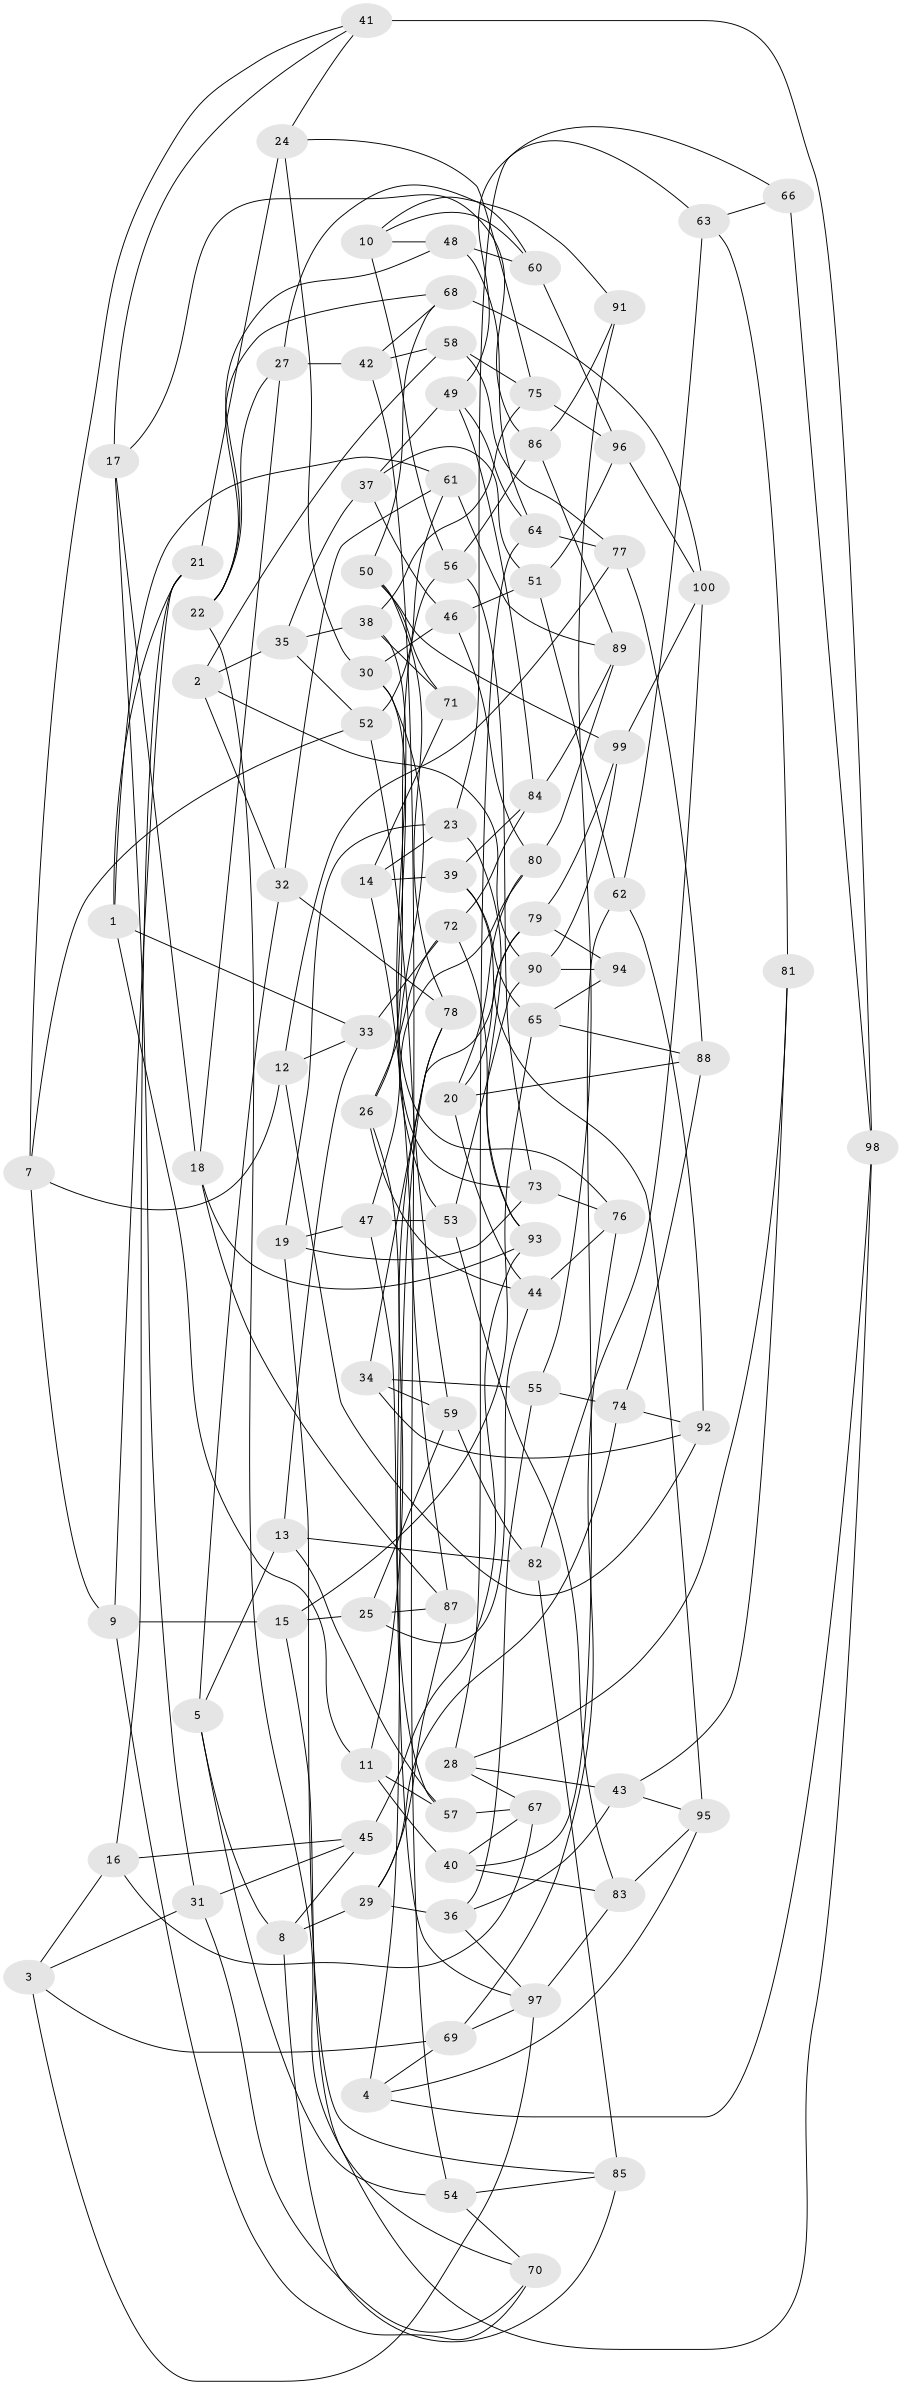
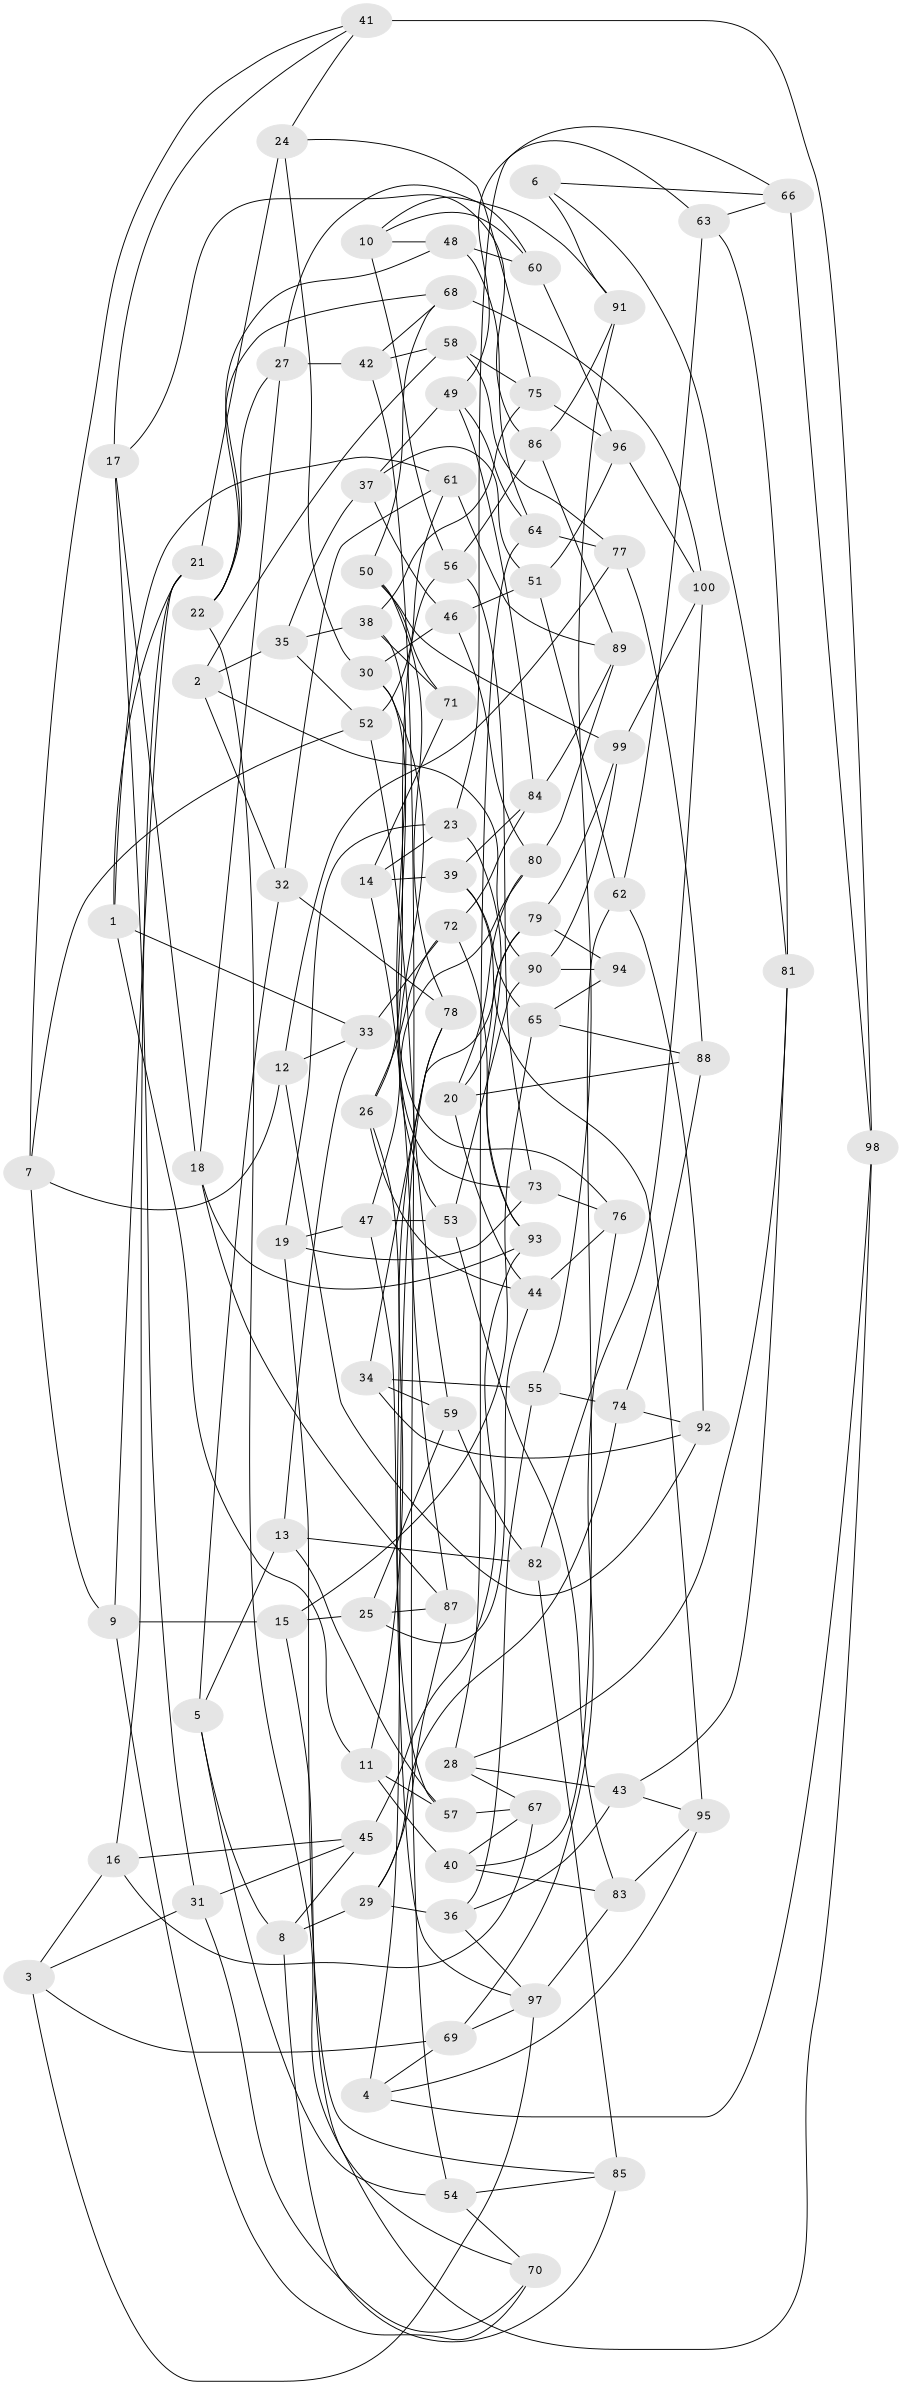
none -> (535, 182)
